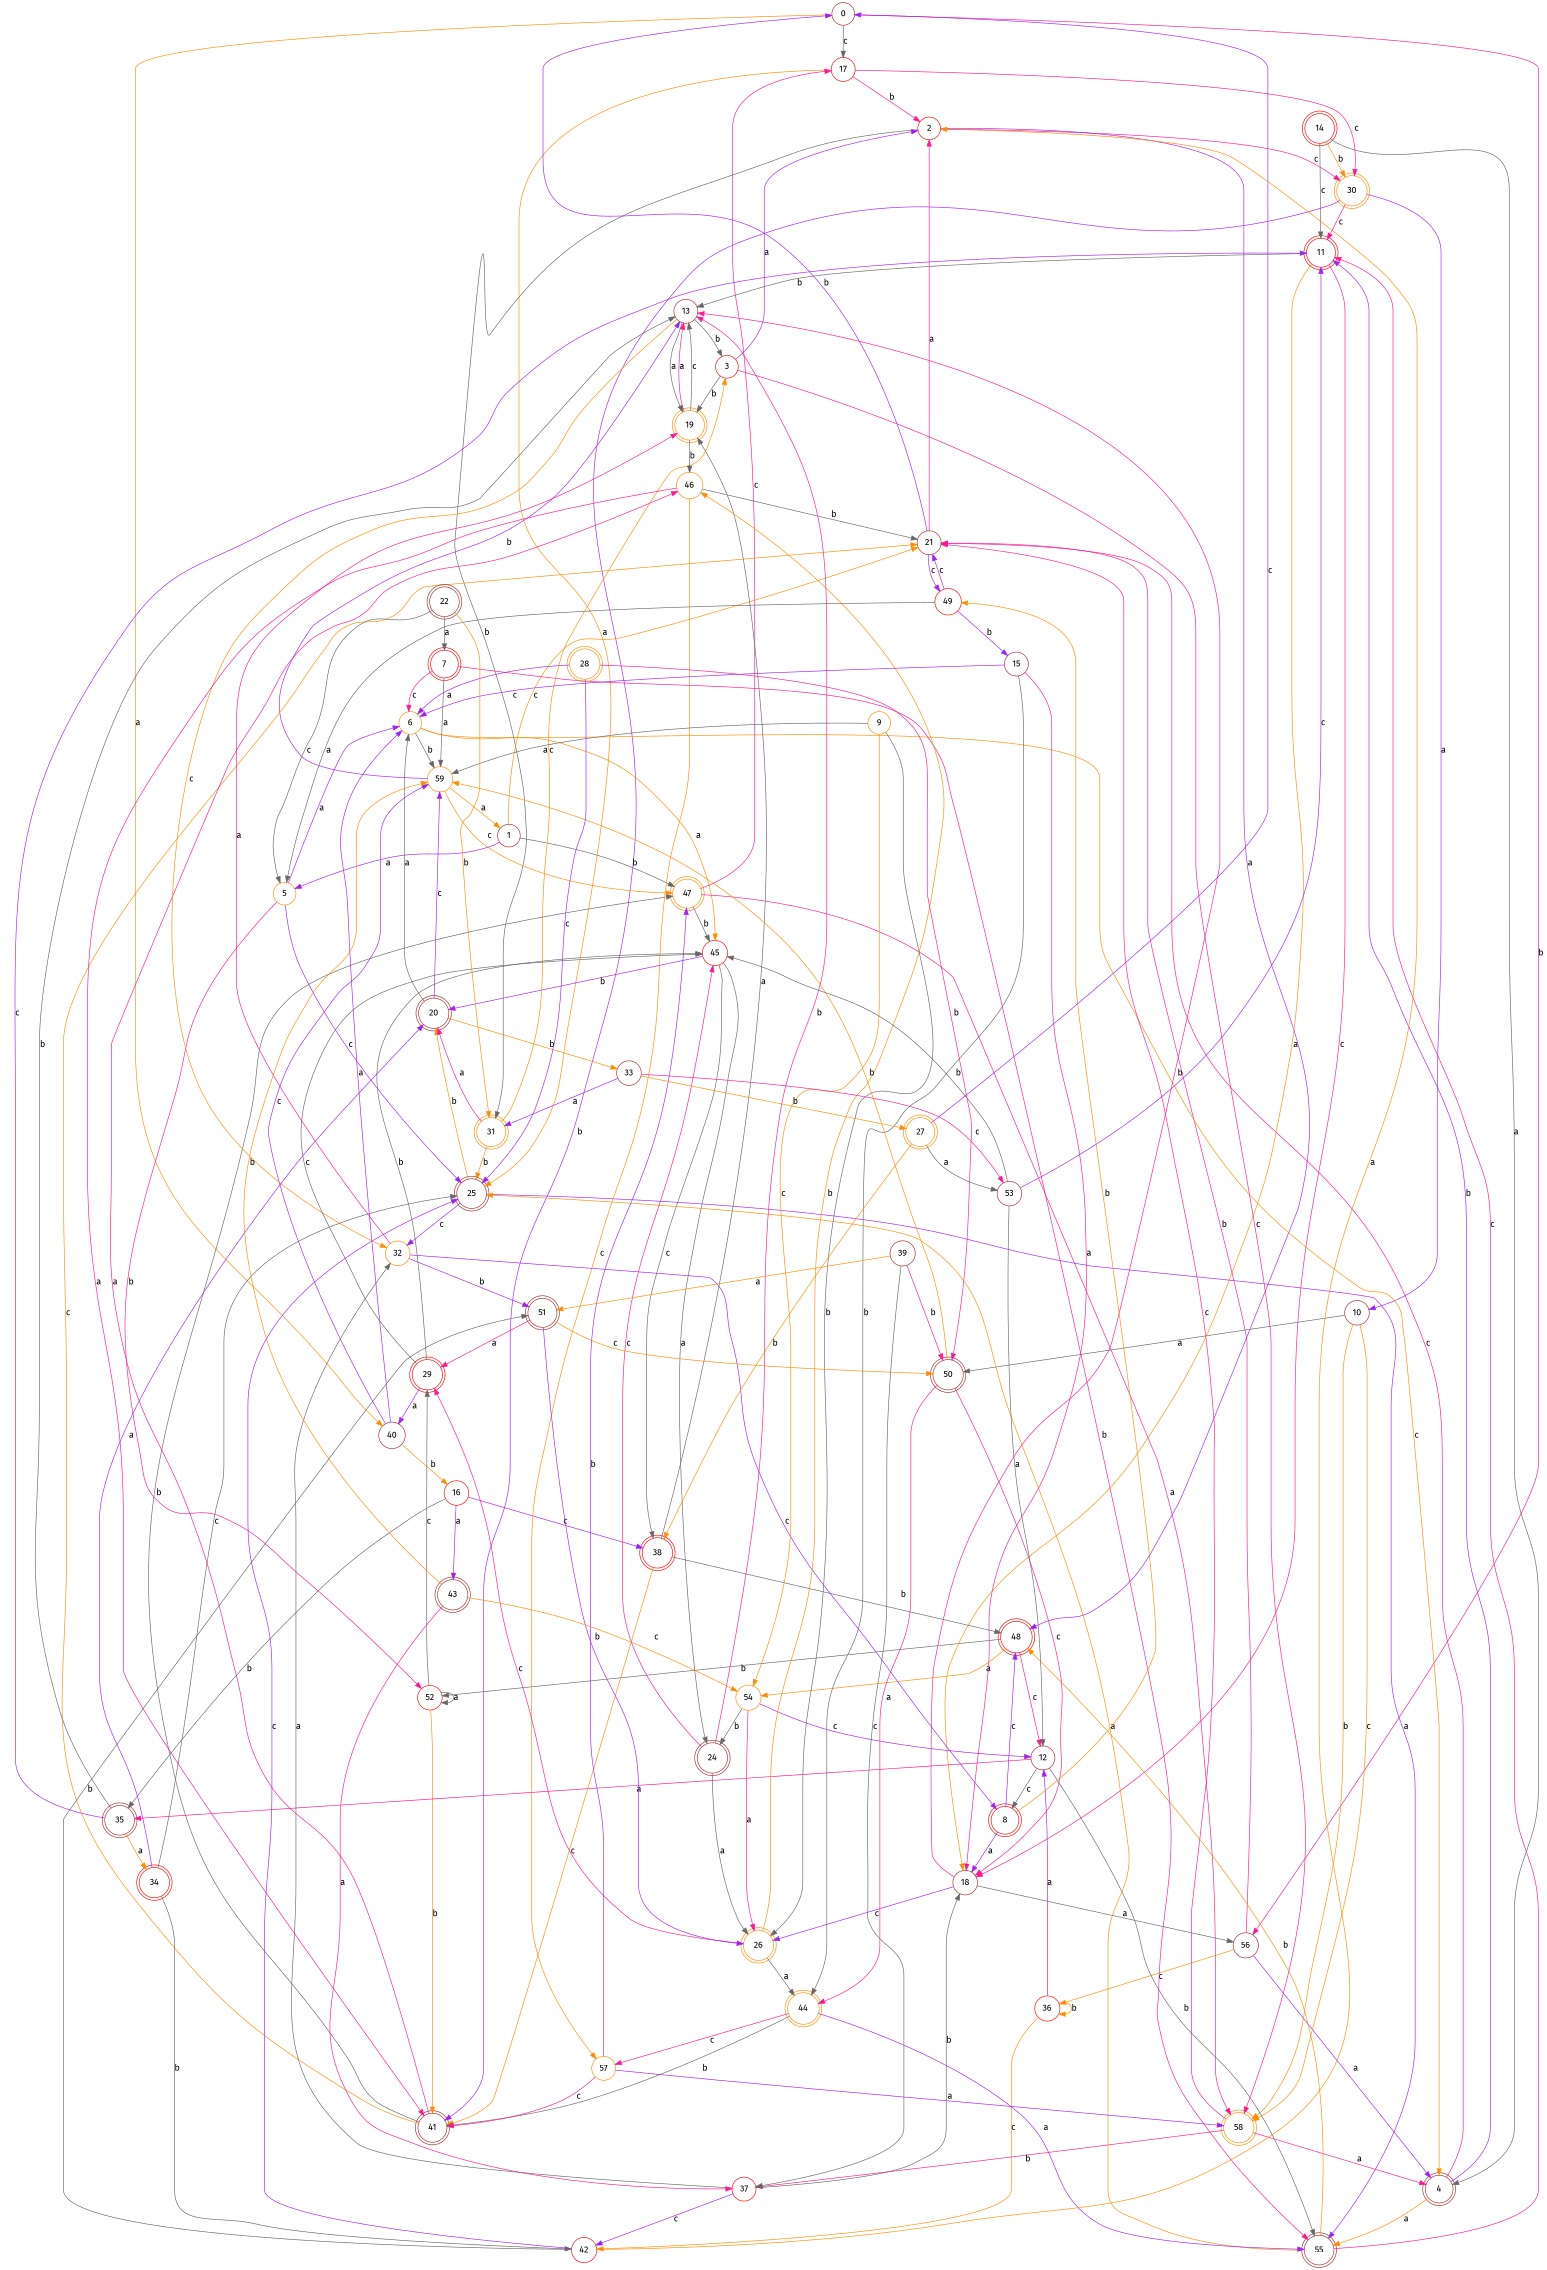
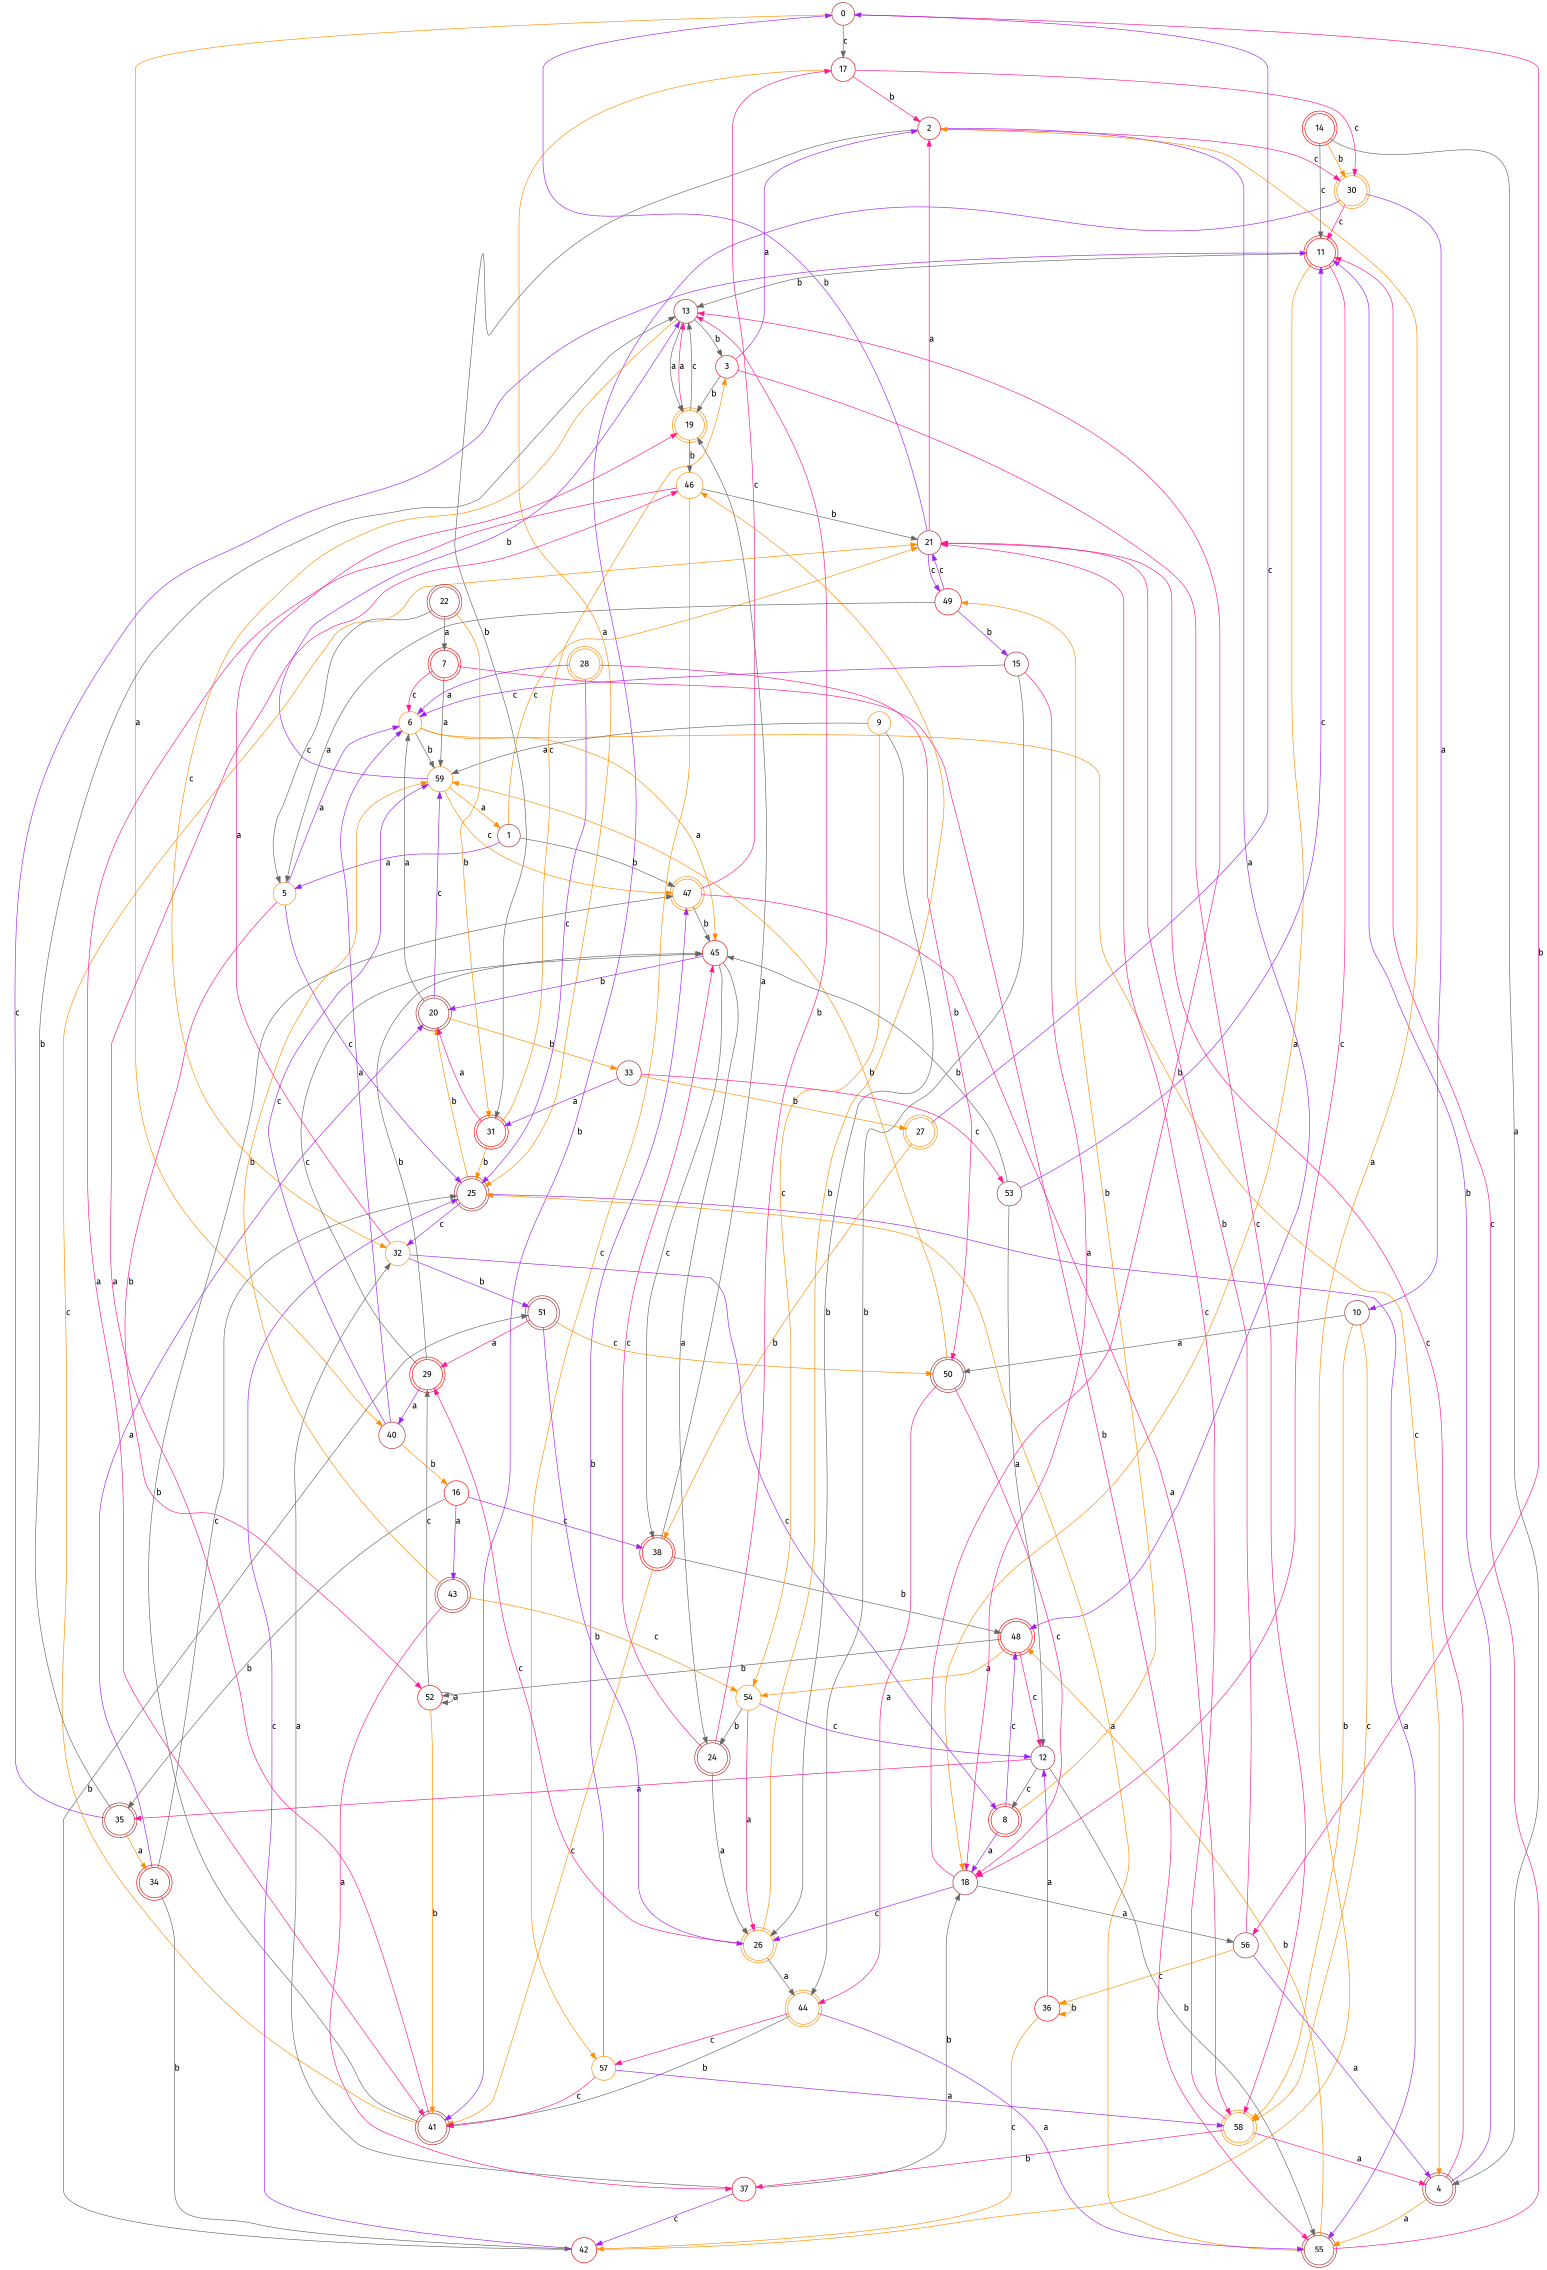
(491, 1132) -> (491, 1132)
(954, 1174) -> none
(903, 1253) -> none
